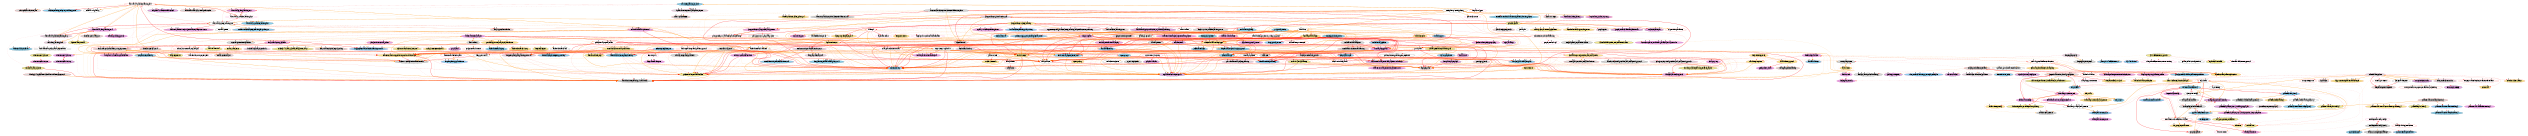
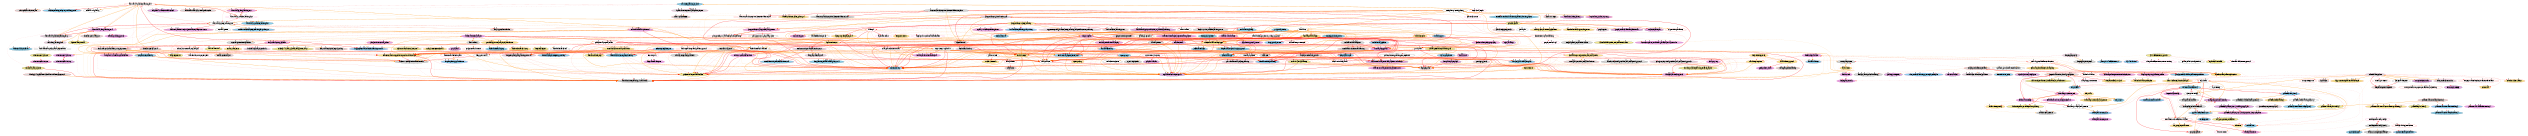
(1478, 11) -> (1478, 11)
none -> (755, 17)
(1029, 36) -> none
(1544, 36) -> (1544, 36)
(560, 49) -> (560, 49)
(2250, 126) -> (2250, 126)
